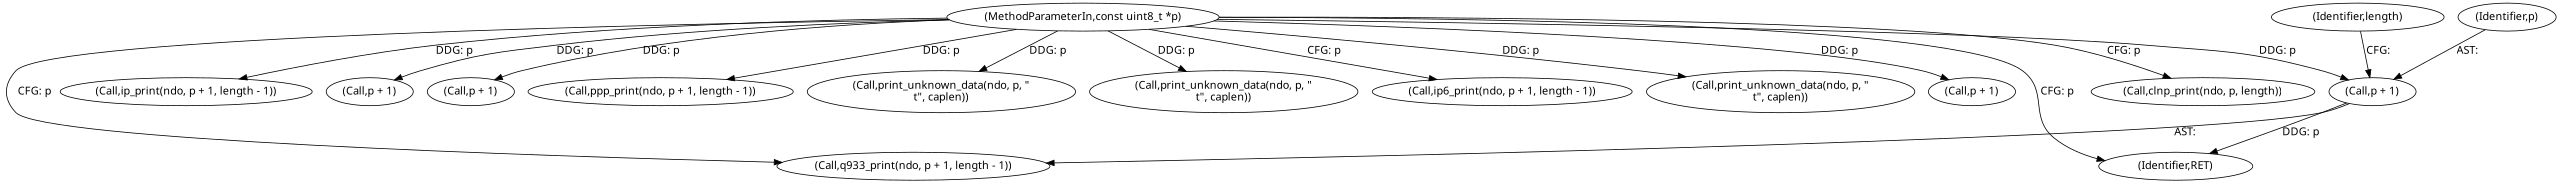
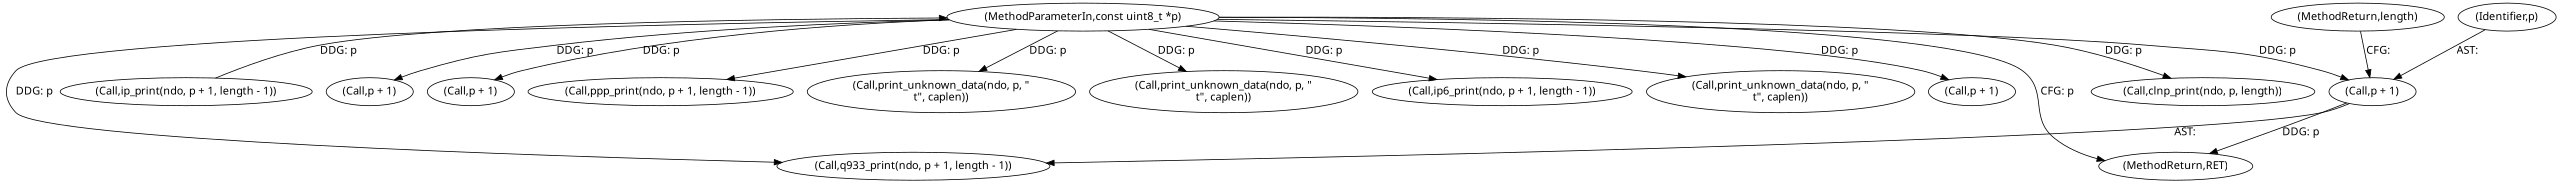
(2358, 17) -> (2358, 17)
(578, 32) -> (574, 25)
(1324, 51) -> (1324, 51)
(2124, 51) -> (2124, 51)
(35, 92) -> (35, 92)
(2176, 166) -> (2176, 166)
